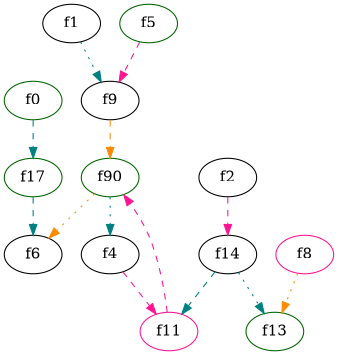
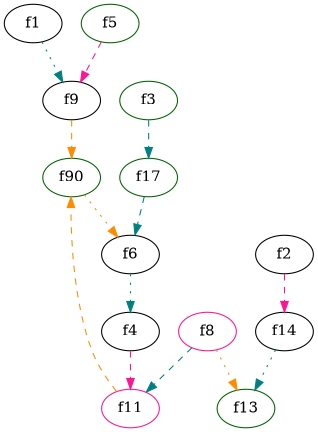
(33, 101) -> (149, 101)
(110, 211) -> (130, 288)
(156, 255) -> (79, 304)
(202, 289) -> (173, 366)
